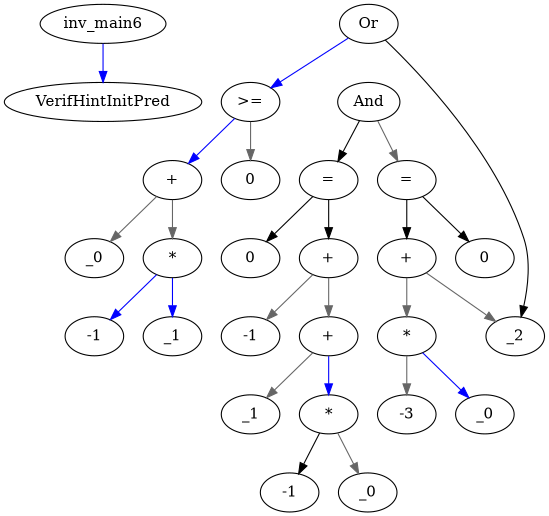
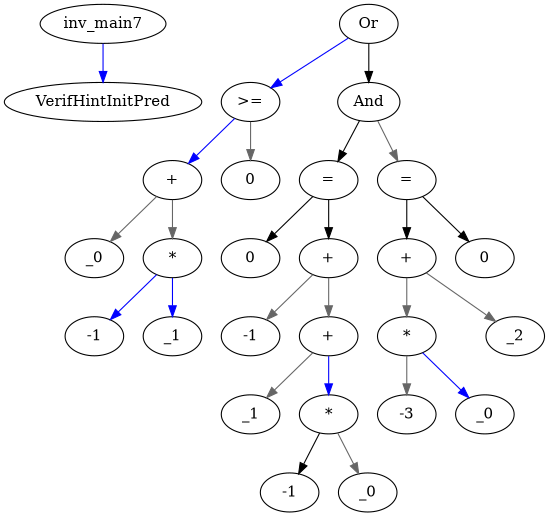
(103, 24) -> (103, 24)
(485, 160) -> (369, 58)
